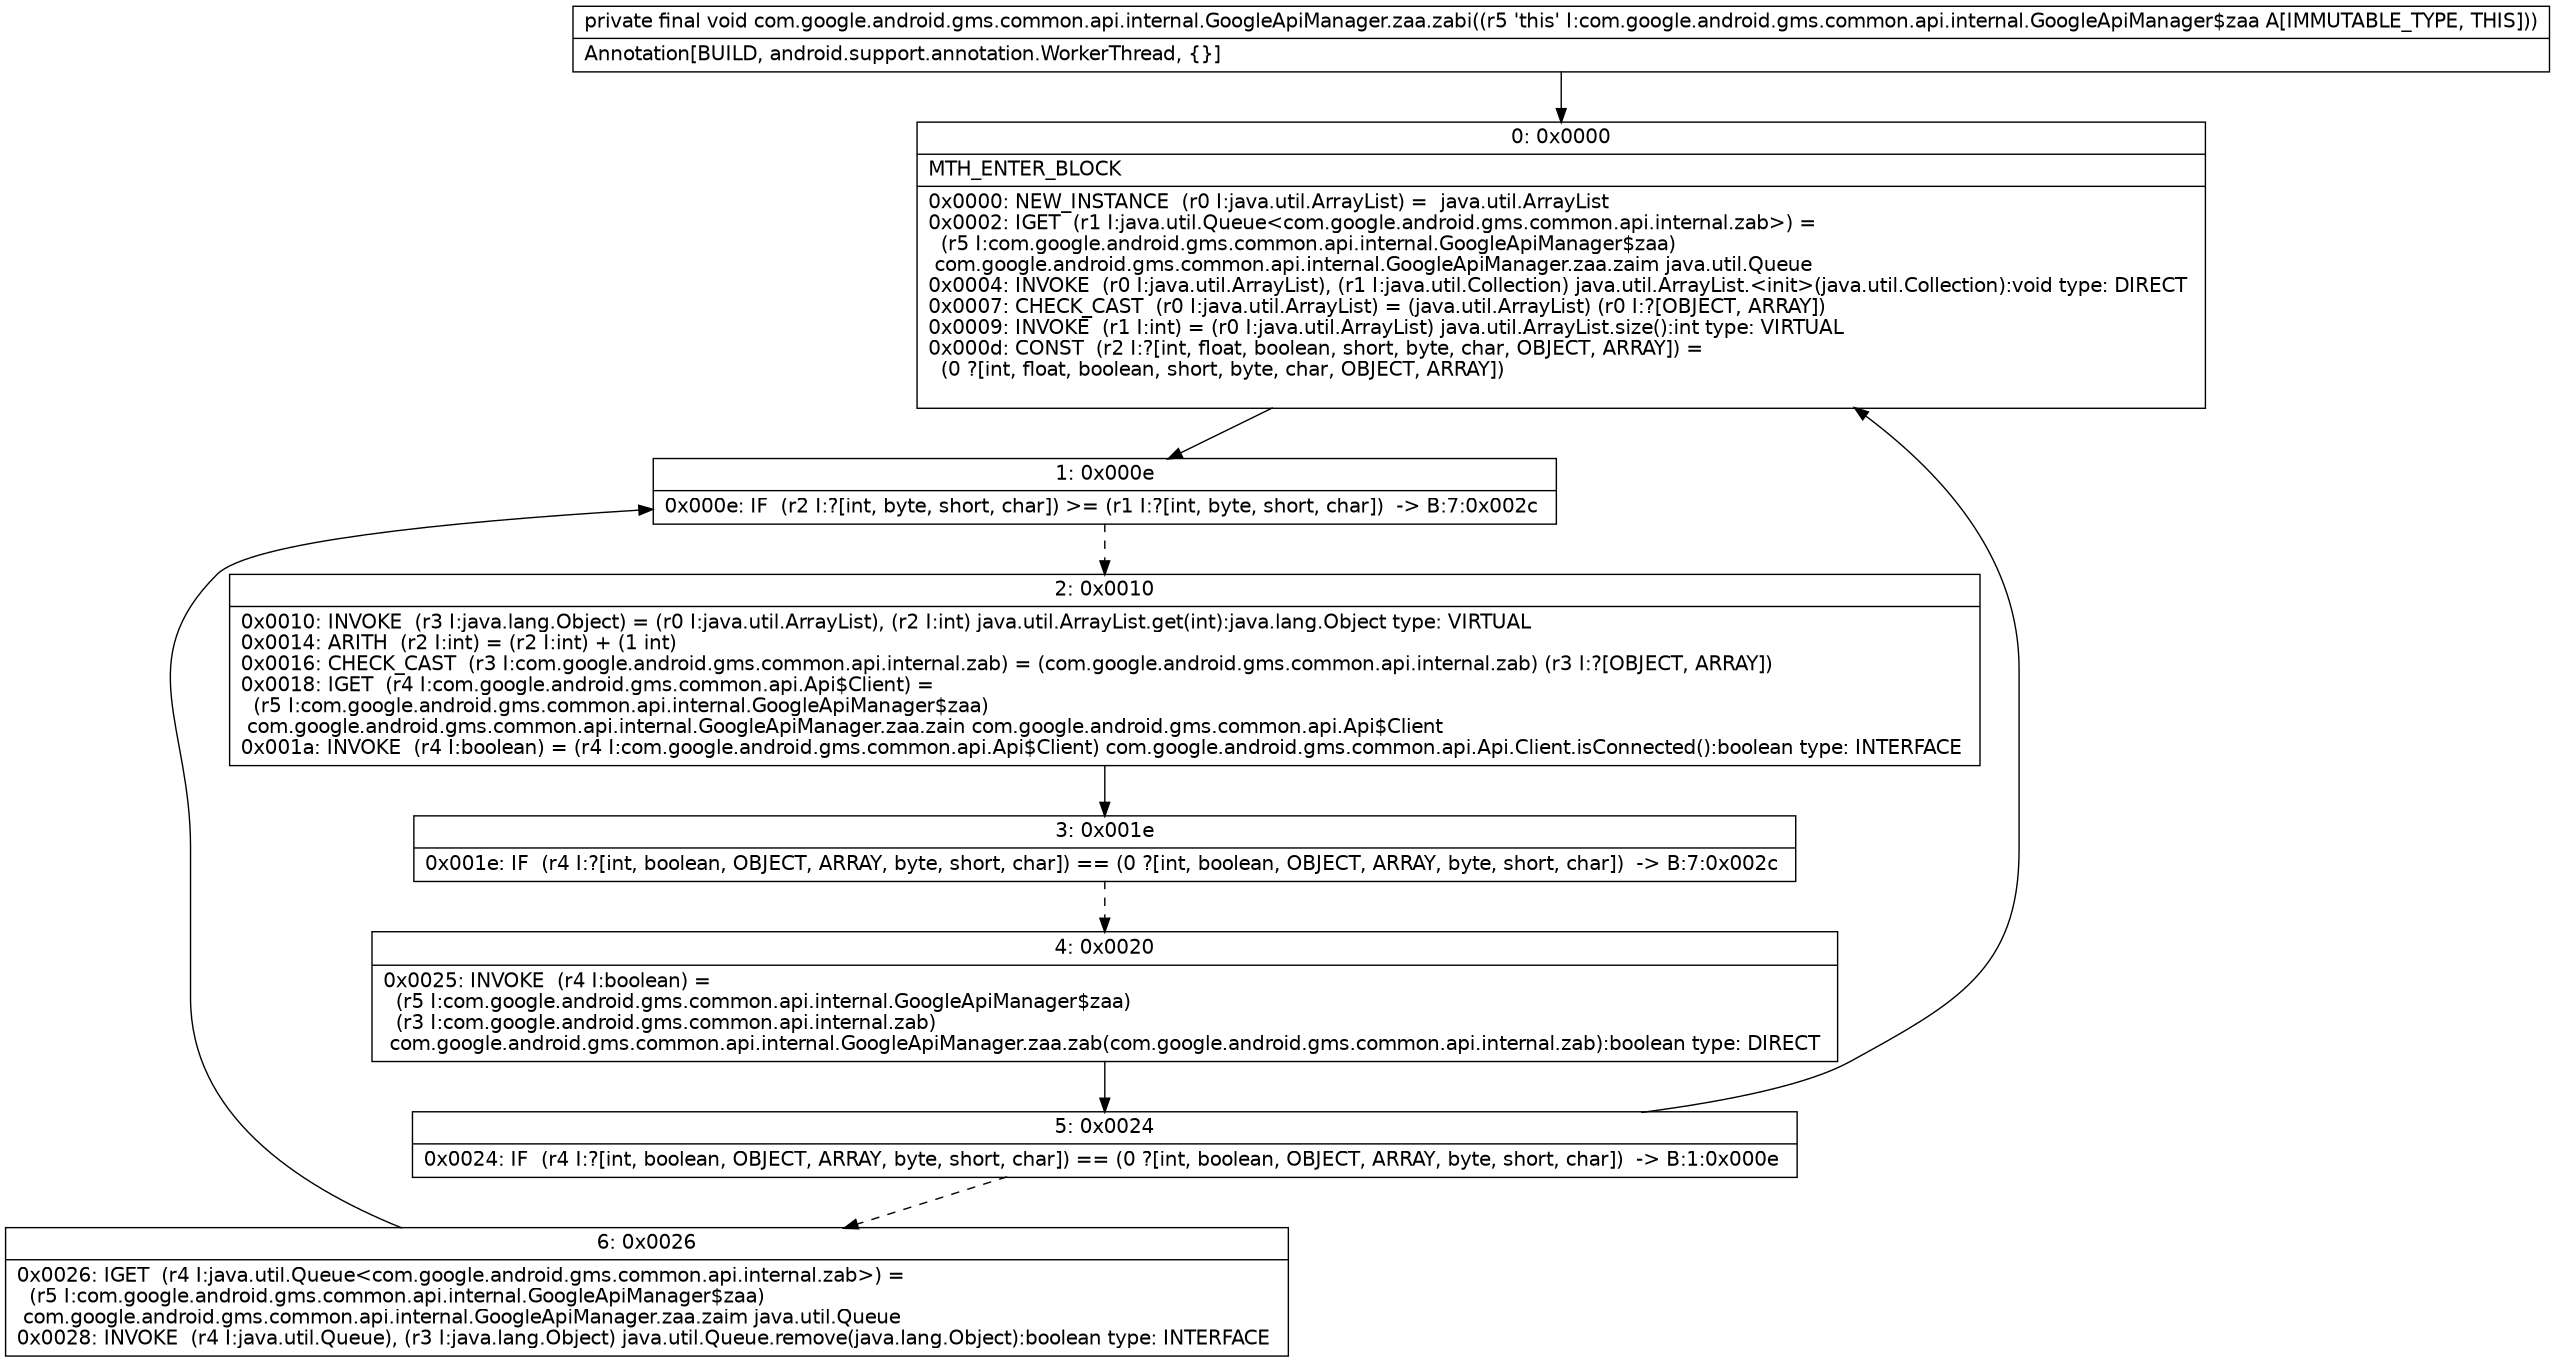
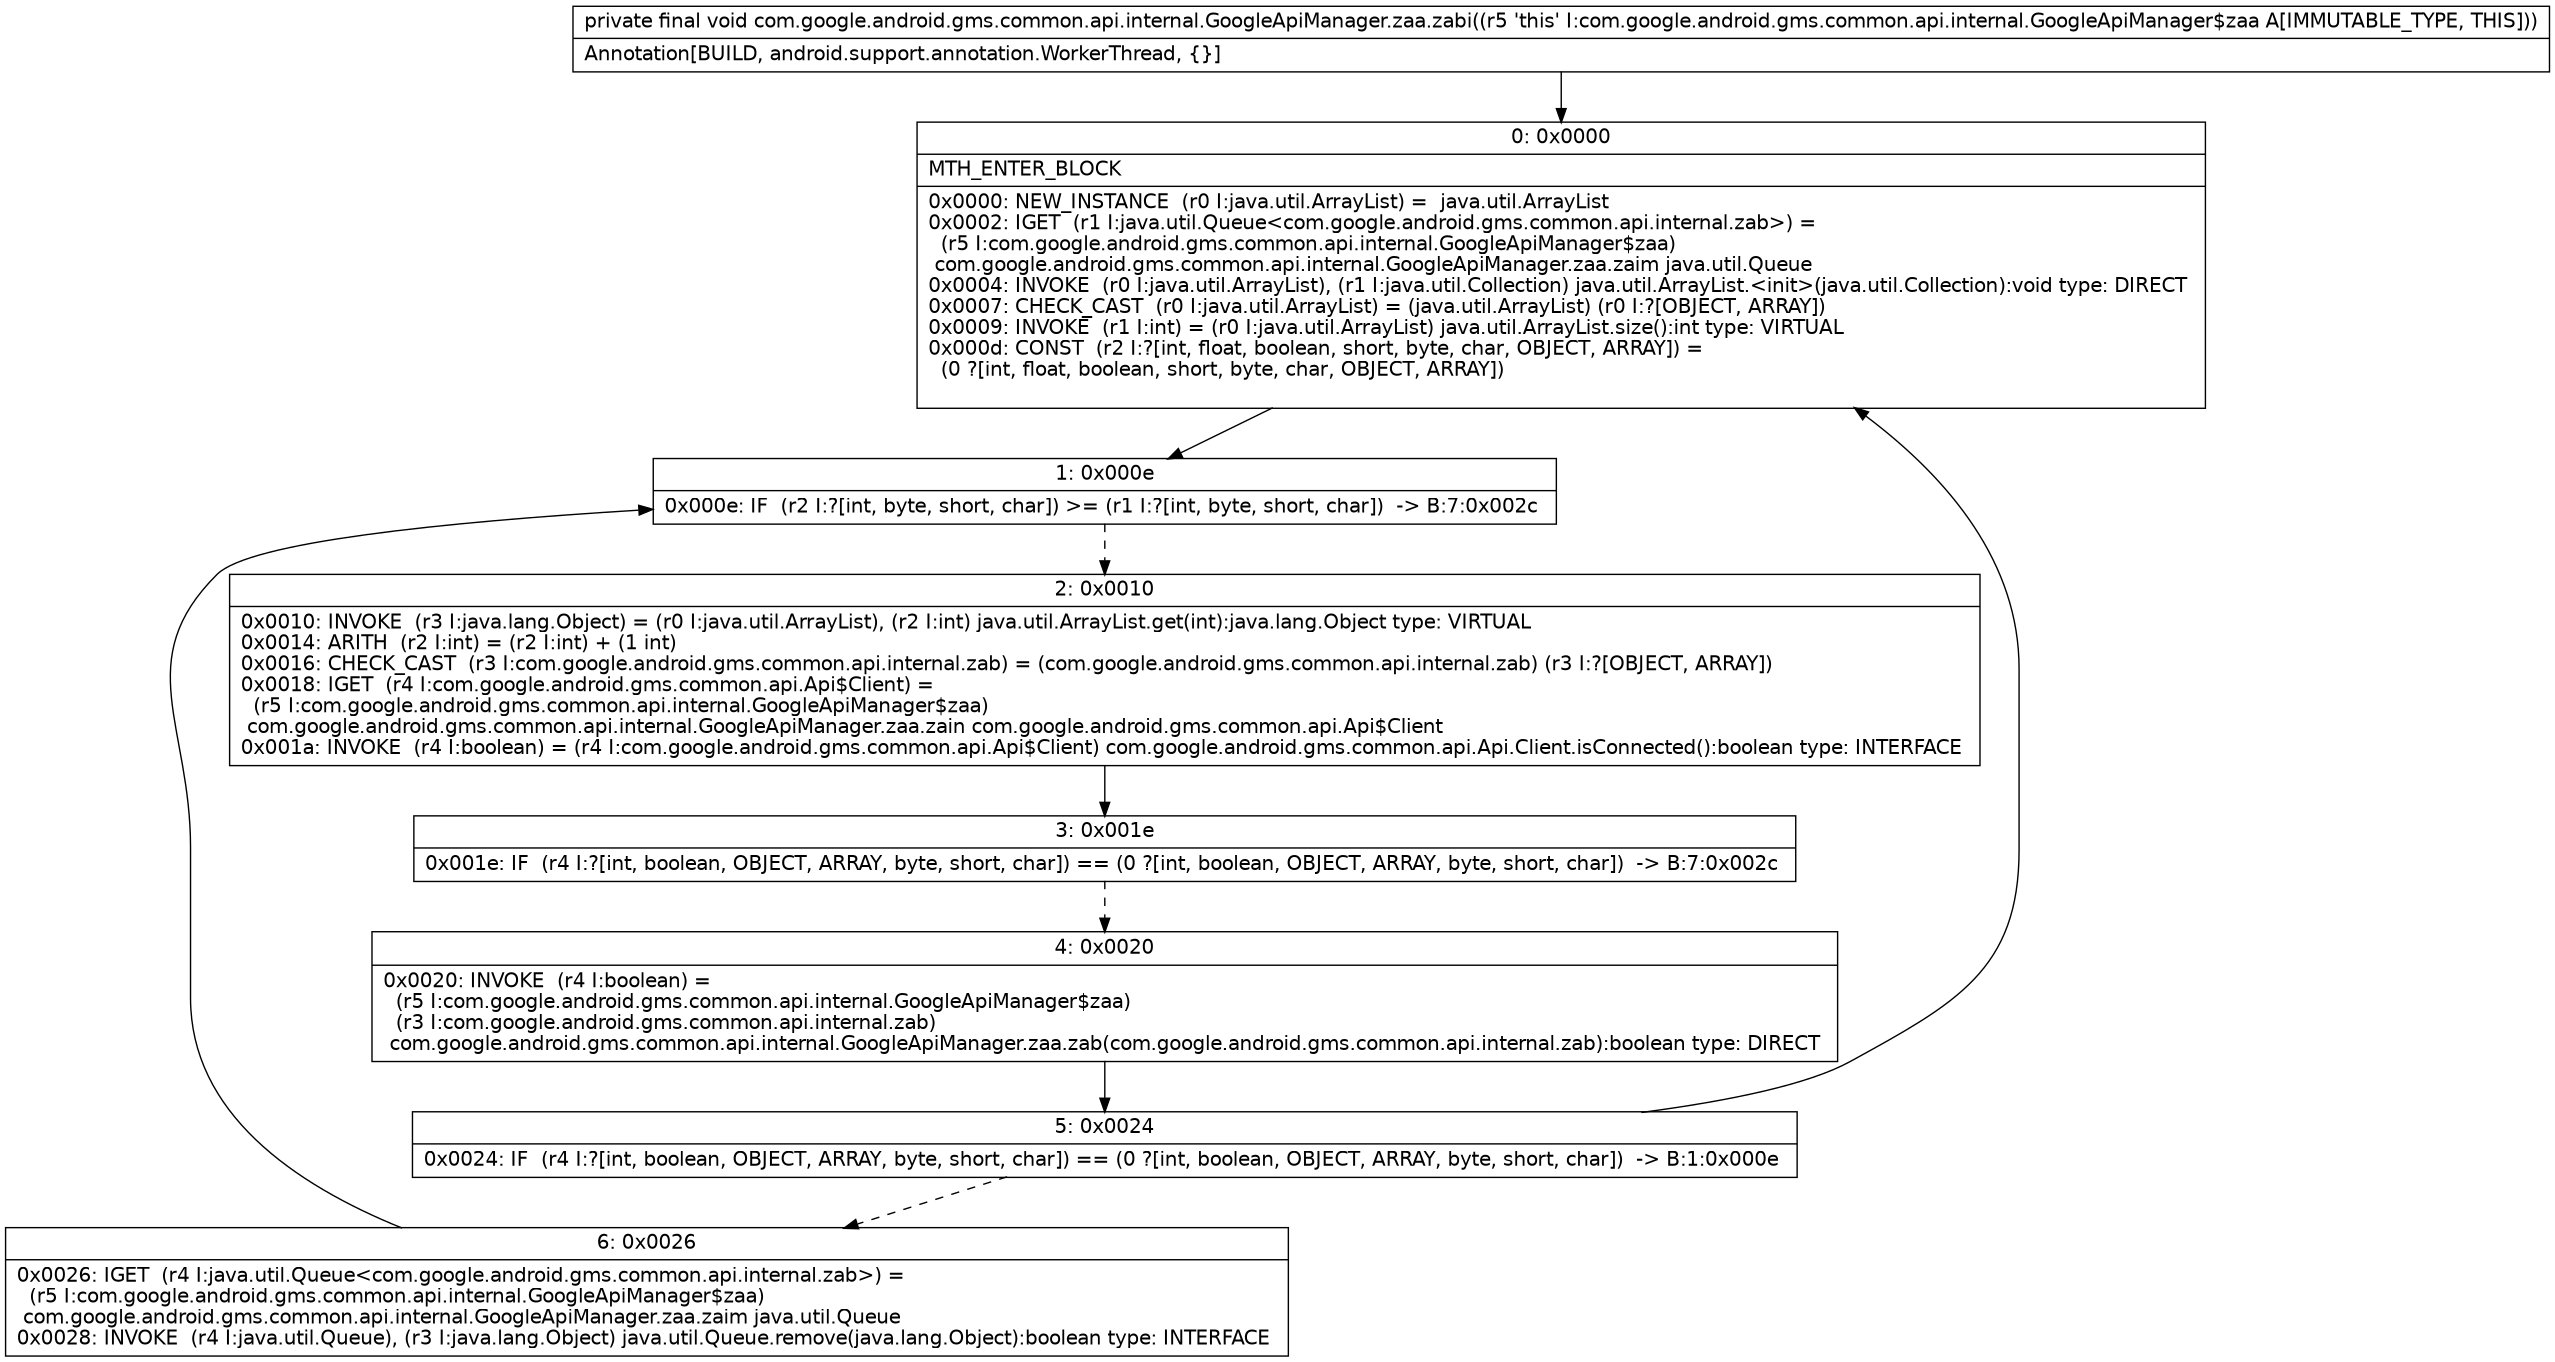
(551, 981) -> (551, 981)
